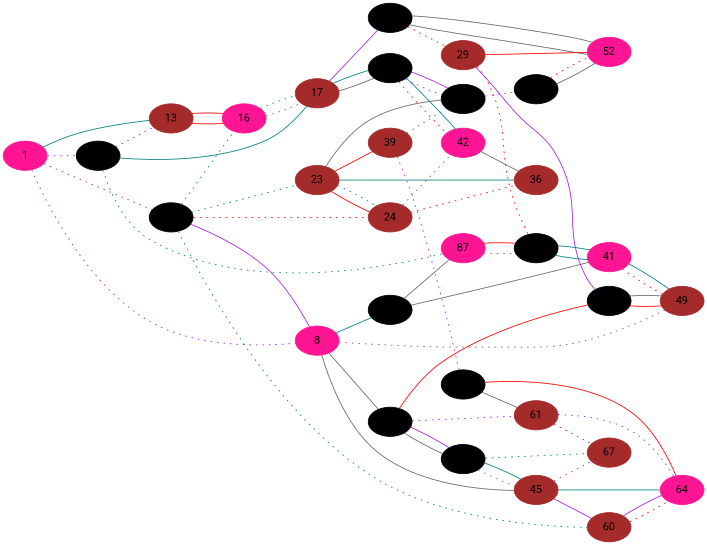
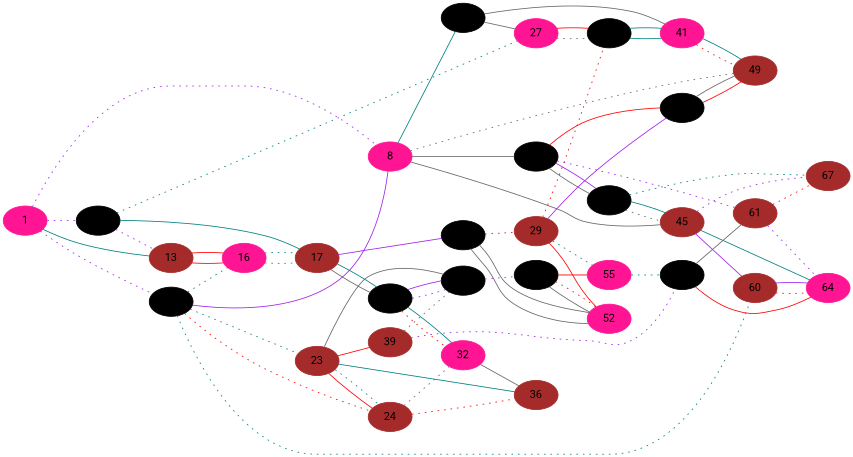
(463, 143) -> (463, 355)
(463, 248) -> (536, 33)
none -> (609, 275)
